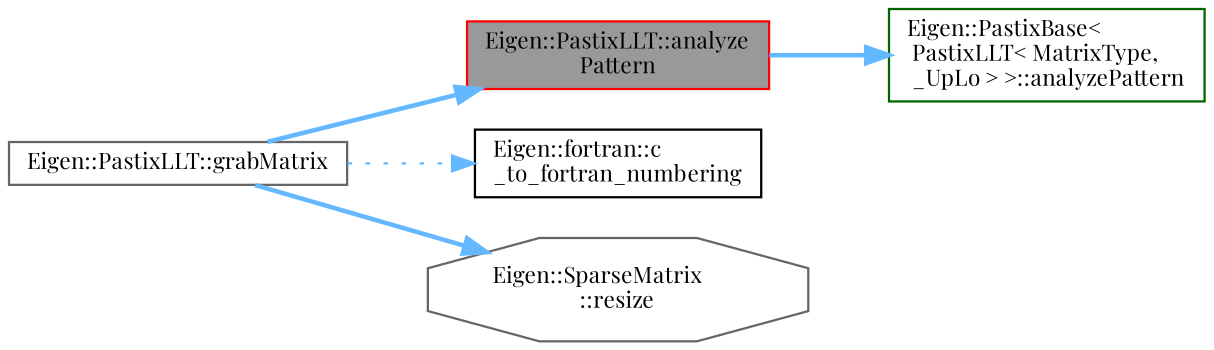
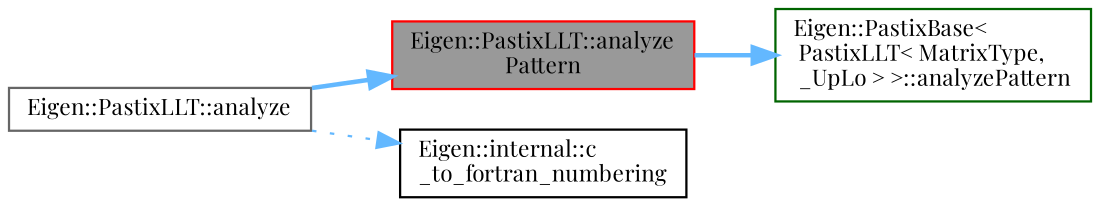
(178, 163) -> (160, 109)
(618, 163) -> (543, 163)
(618, 290) -> none
